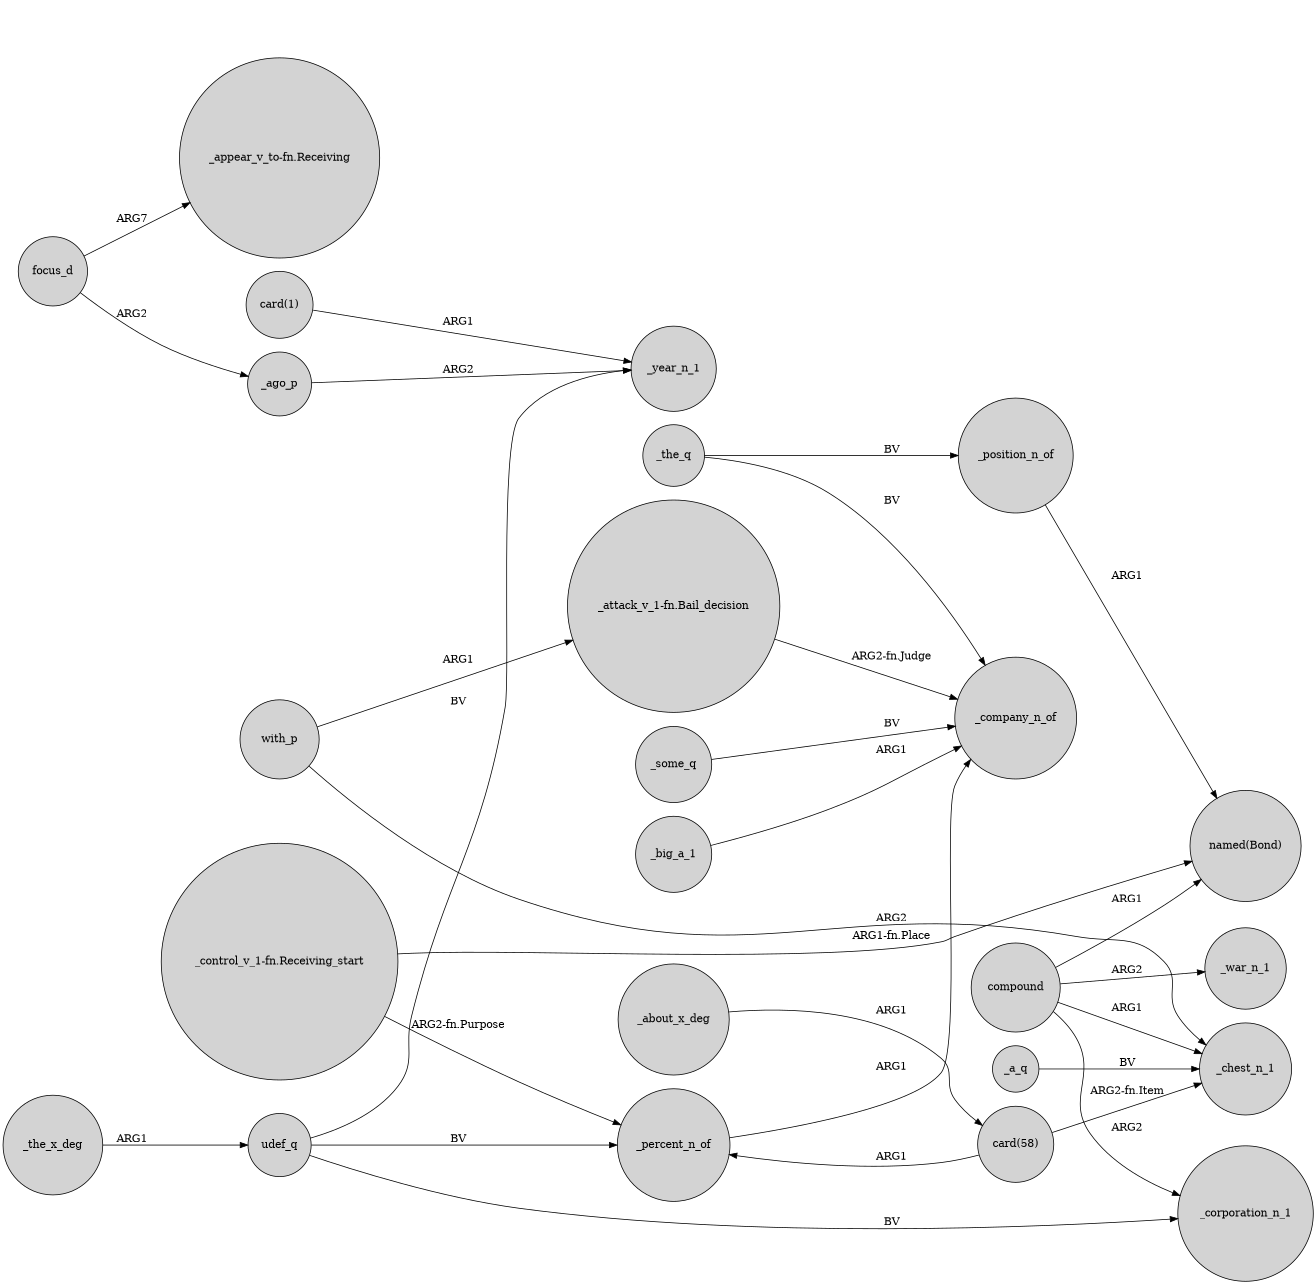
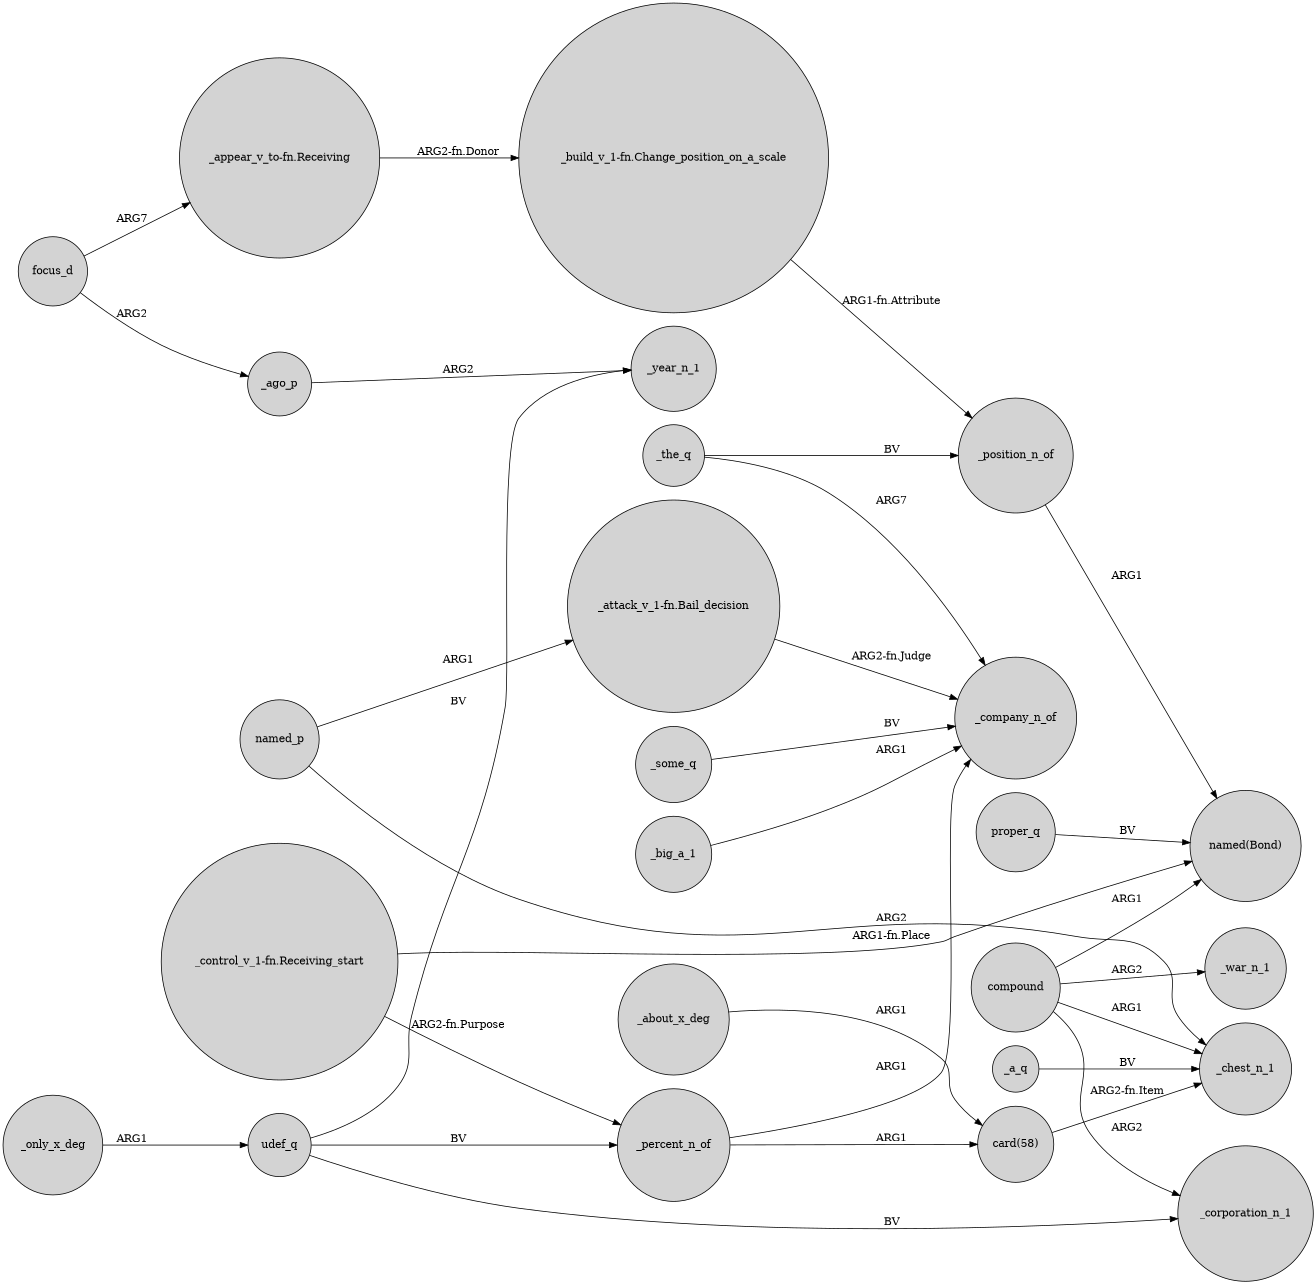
none -> (674, 158)
(280, 305) -> none
(892, 501) -> (892, 501)
(280, 739) -> (280, 739)
none -> (1016, 832)
(53, 1145) -> (53, 1145)
(858, 1166) -> (850, 1145)
